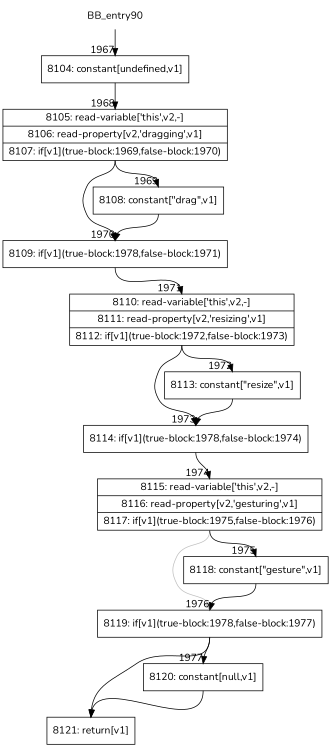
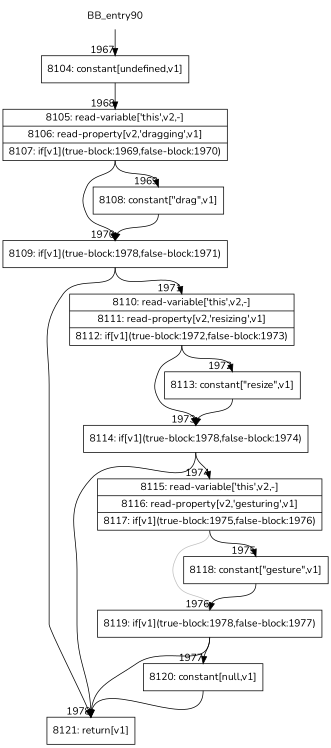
none -> (49, 473)
none -> (74, 532)
